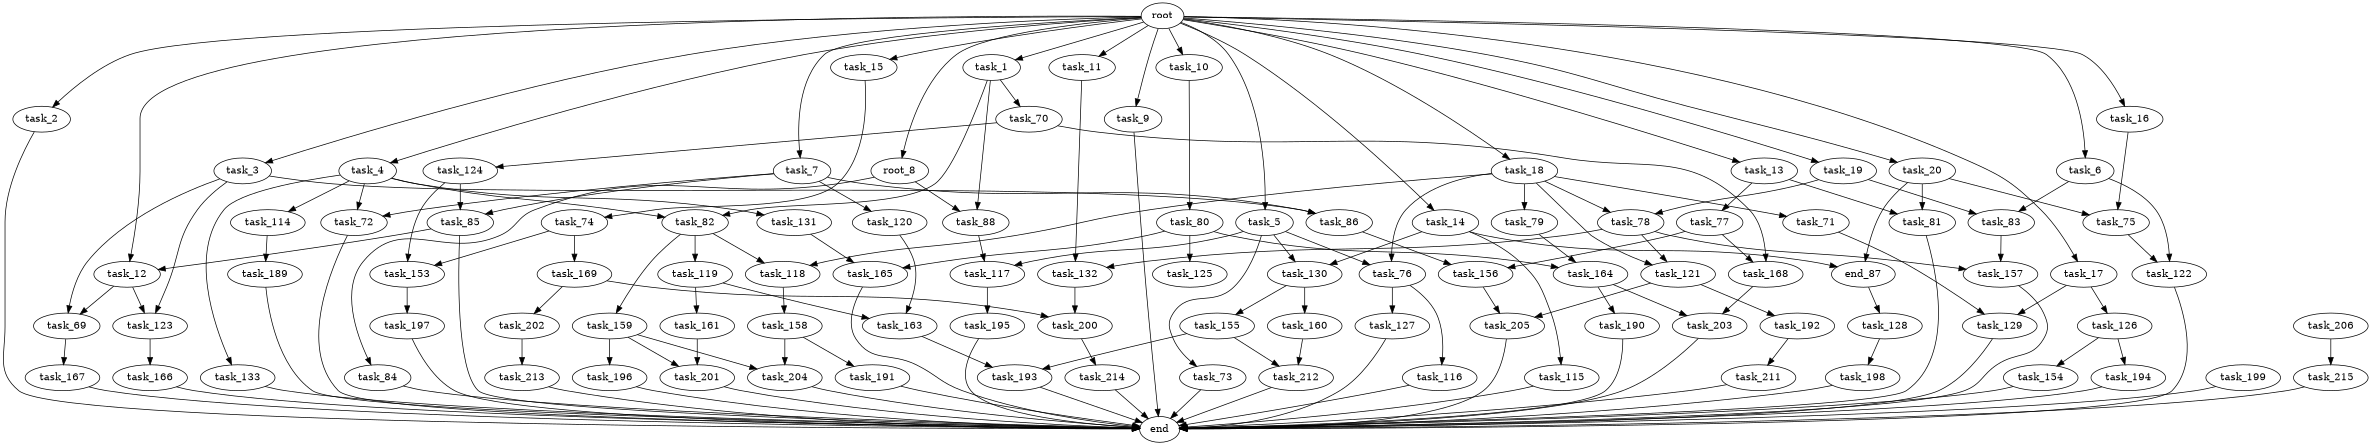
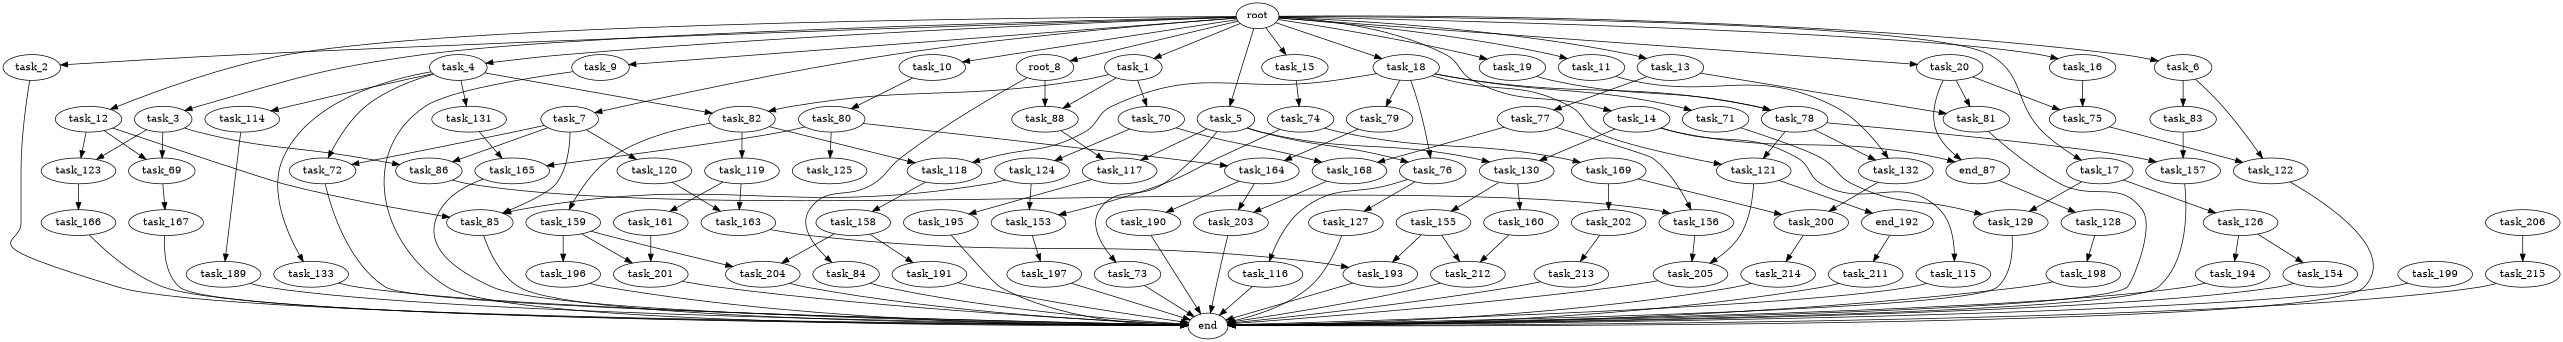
(1916, 195) -> none
(298, 250) -> (267, 179)
(1797, 326) -> (1897, 223)
